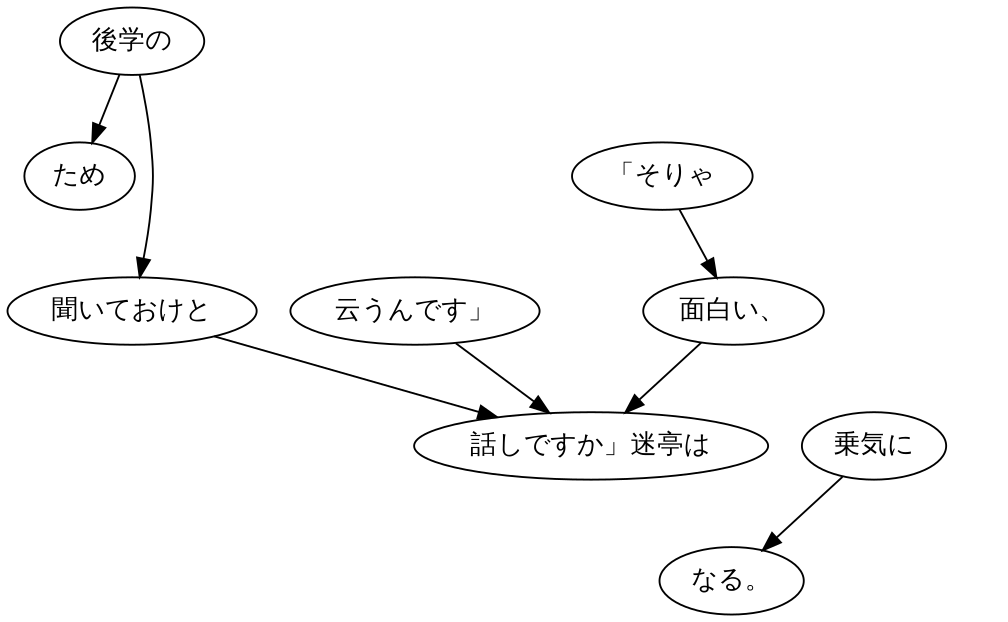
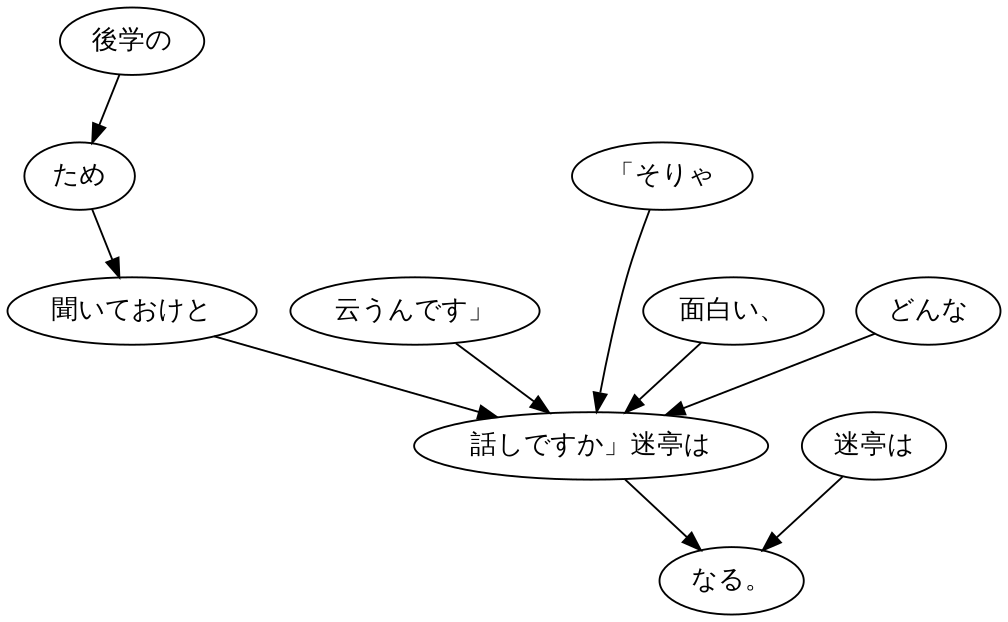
(153, 167) -> (102, 234)
(693, 235) -> (621, 300)
none -> (928, 311)
(874, 446) -> (874, 446)
none -> (656, 508)
